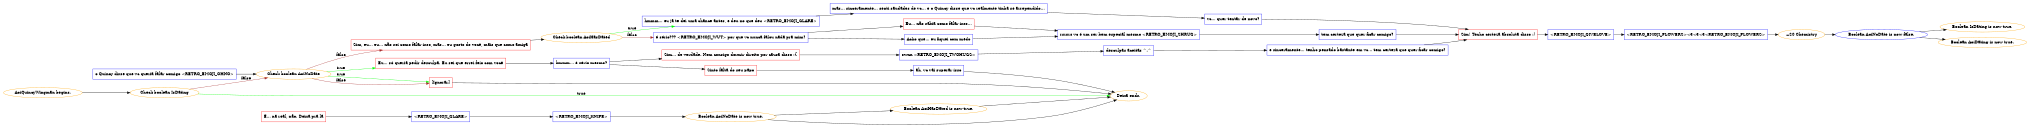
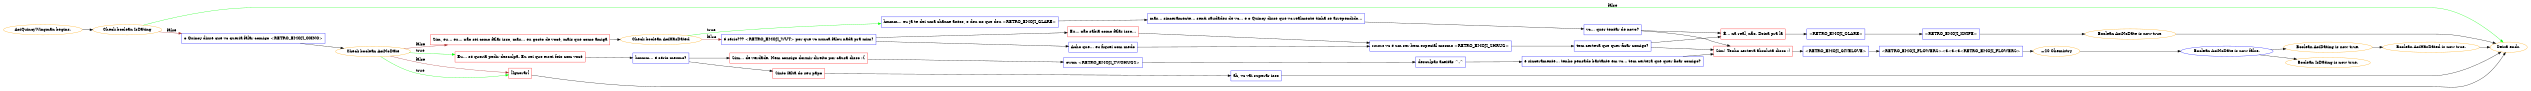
none -> (1680, 32)
none -> (1684, 40)
(227, 84) -> (169, 33)
(582, 94) -> (1613, 6)
(832, 113) -> (2376, 47)
